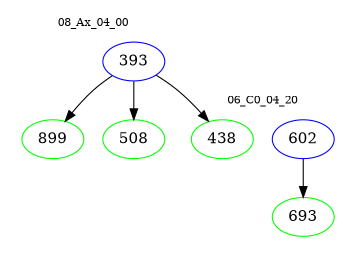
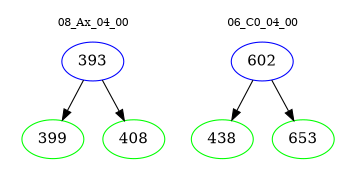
(190, 101) -> (245, 95)
(263, 101) -> (263, 23)
(53, 139) -> (53, 139)
(134, 139) -> (134, 139)
(303, 217) -> (303, 139)
